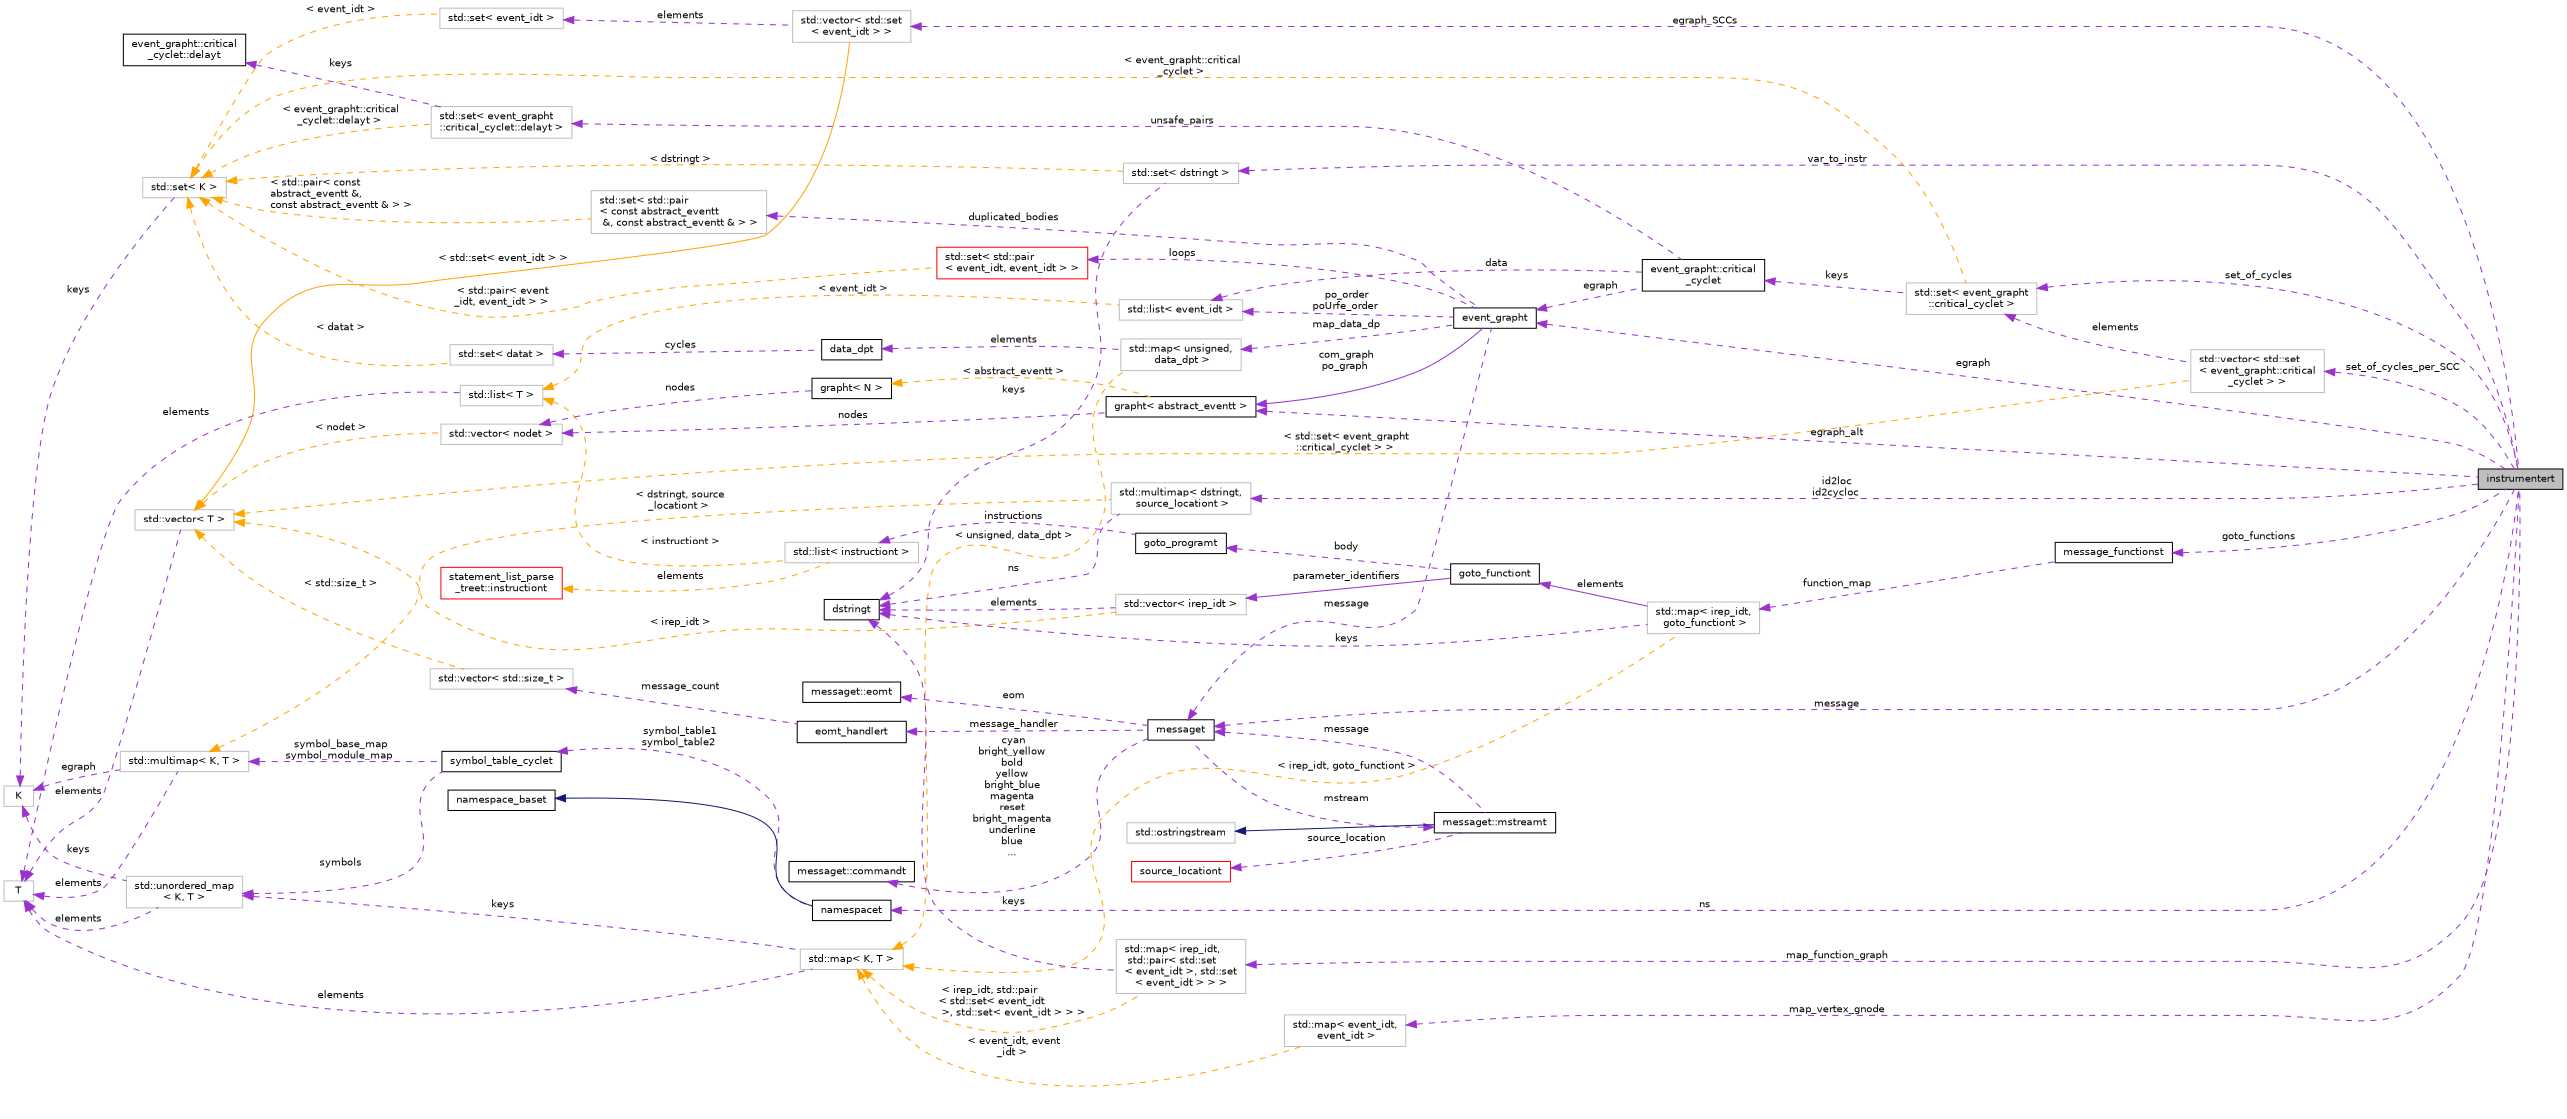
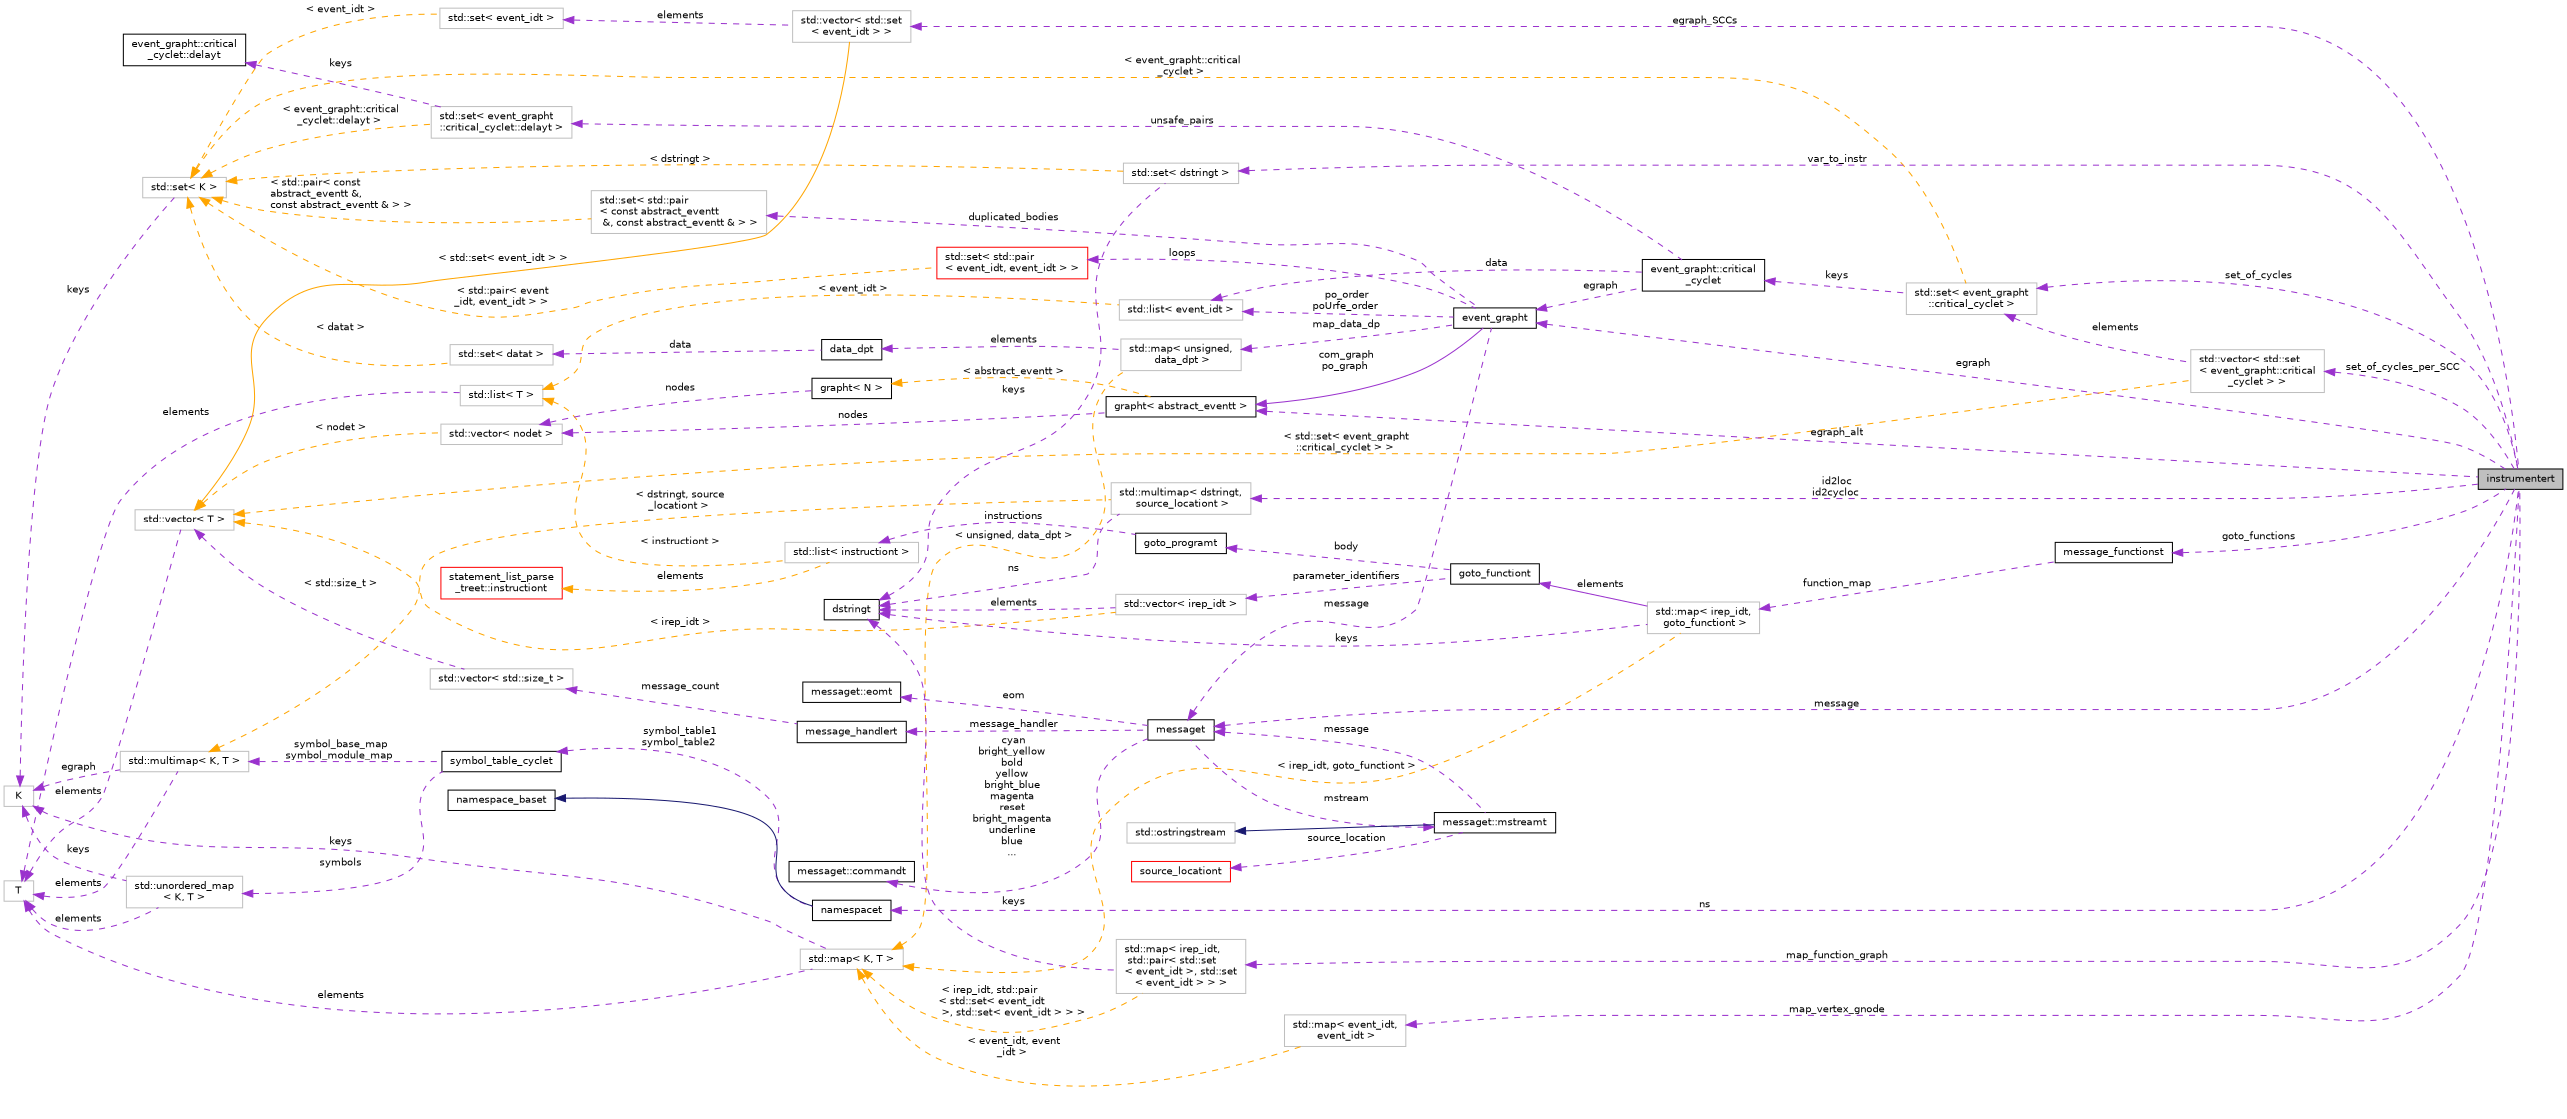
(679, 345) -> (679, 345)
(1353, 588) -> (1353, 588)
(325, 619) -> (325, 619)
(852, 732) -> (852, 732)
(527, 919) -> (439, 861)
